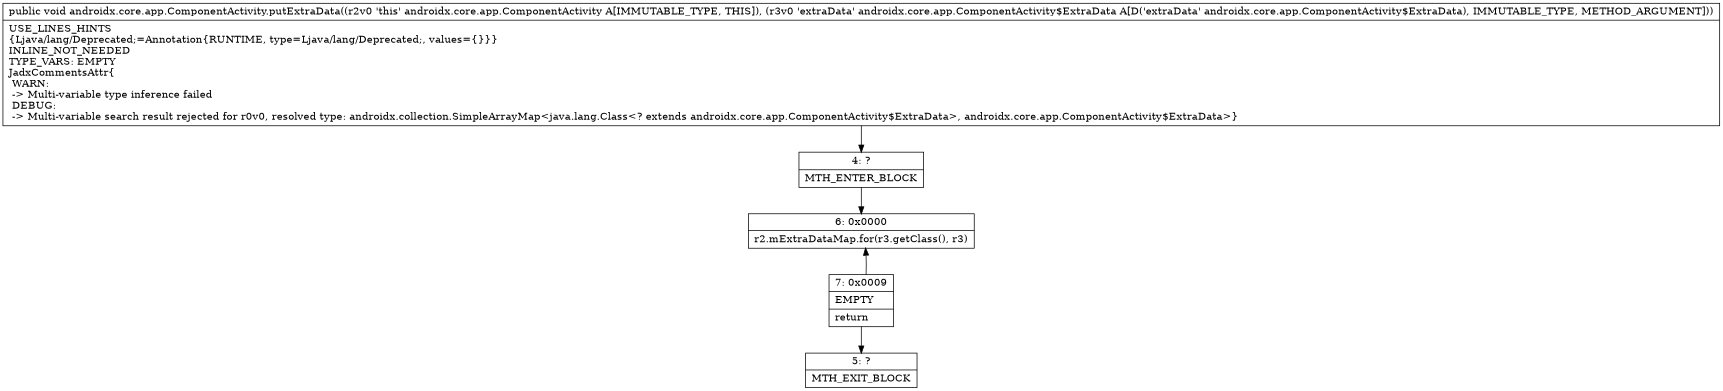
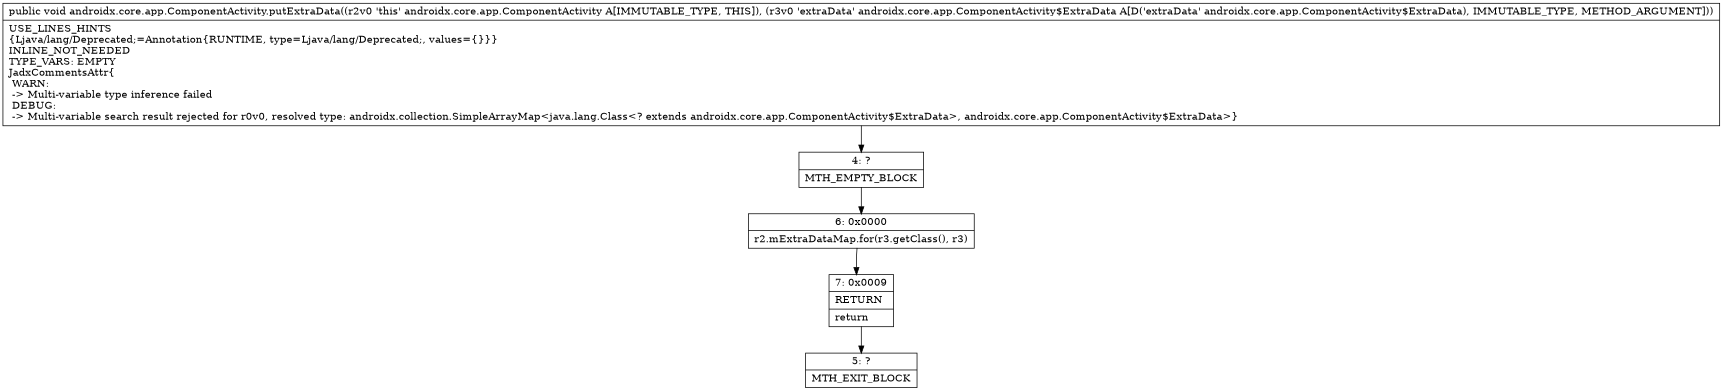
(861, 178) -> (861, 178)
(866, 265) -> (856, 258)
(854, 300) -> (859, 300)
